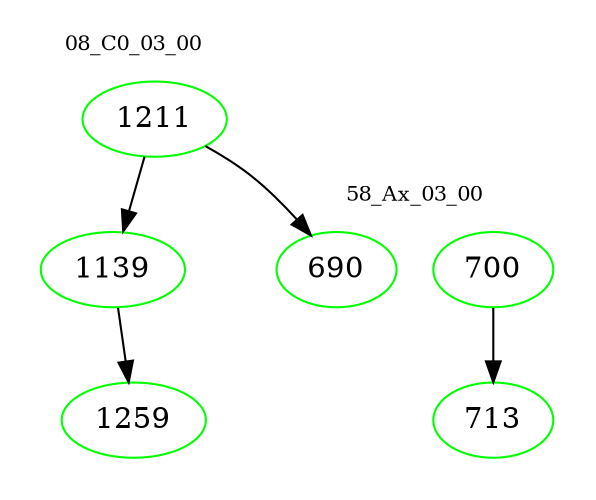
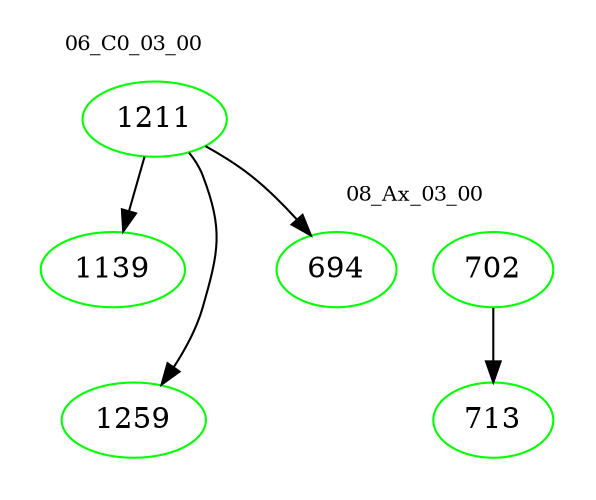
(134, 45) -> (134, 45)
(415, 195) -> (415, 195)
(337, 270) -> (337, 270)
(493, 270) -> (493, 270)
(122, 335) -> (214, 261)
